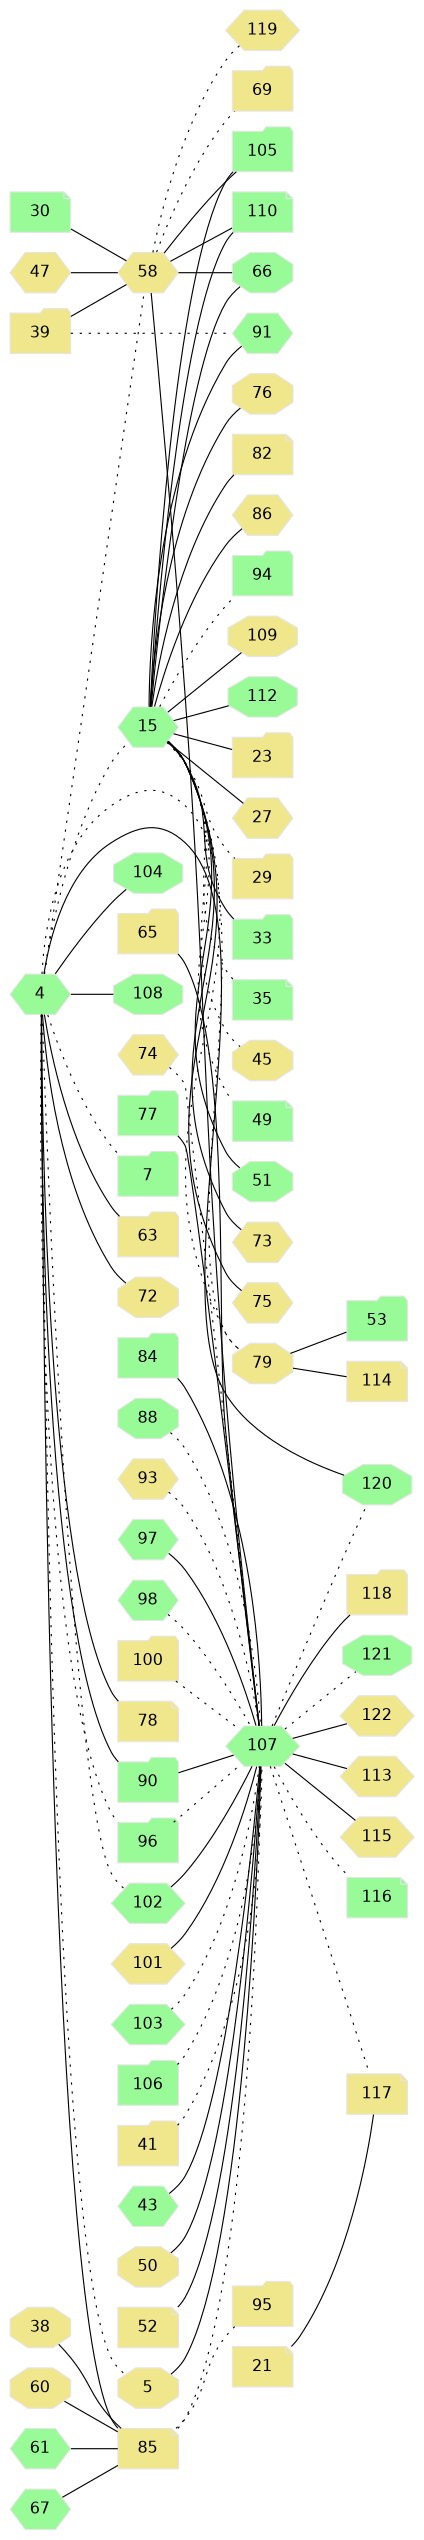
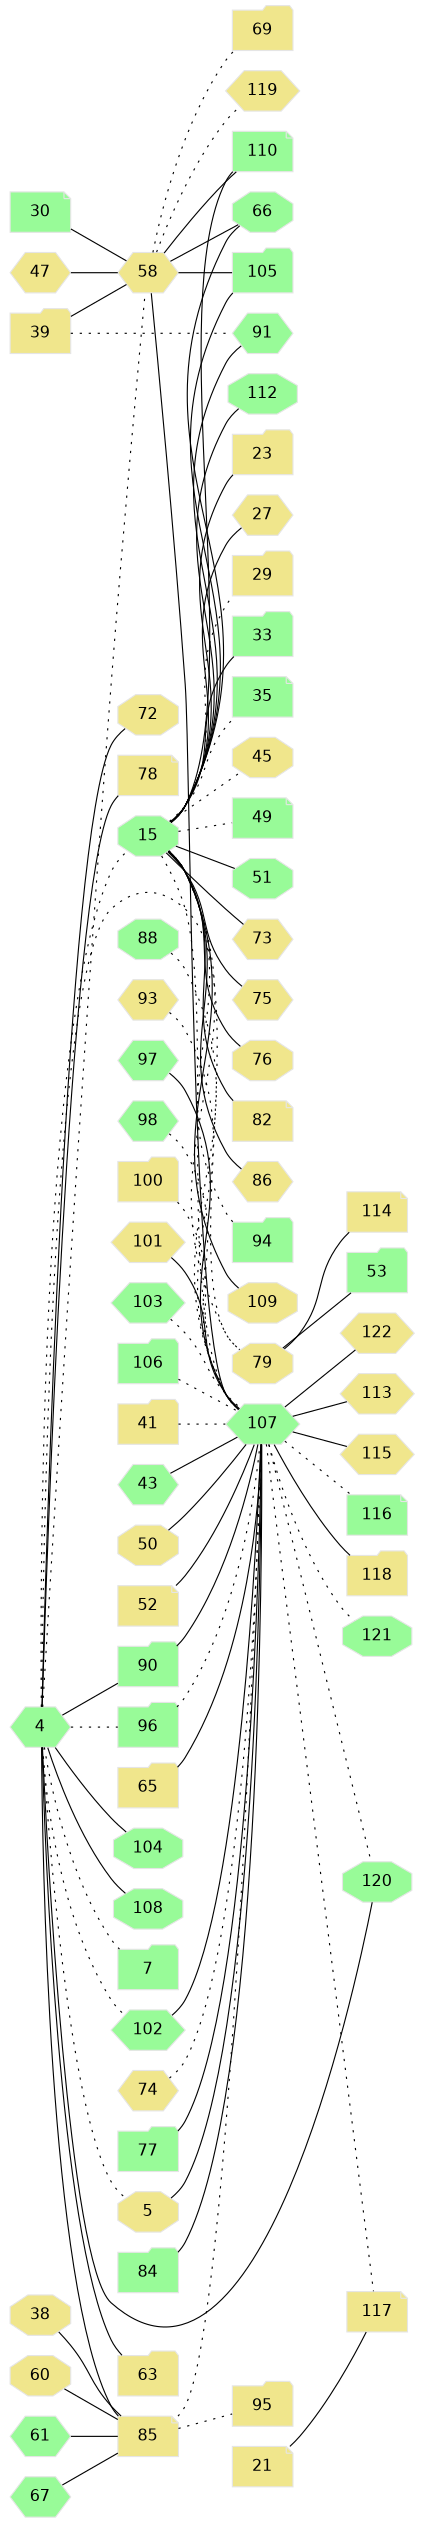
(148, 727) -> (148, 836)
none -> (198, 1134)
